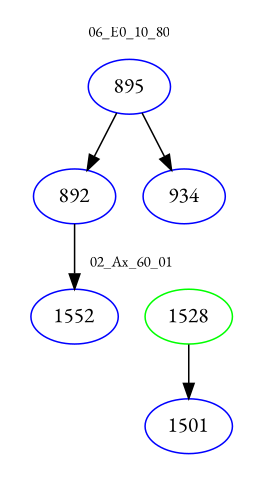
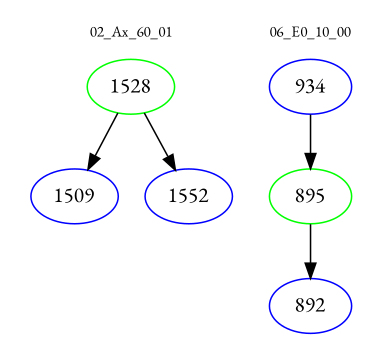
(129, 33) -> (311, 33)
(129, 87) -> (311, 196)
(153, 135) -> (311, 134)
(75, 257) -> (156, 135)
(189, 426) -> (75, 196)
